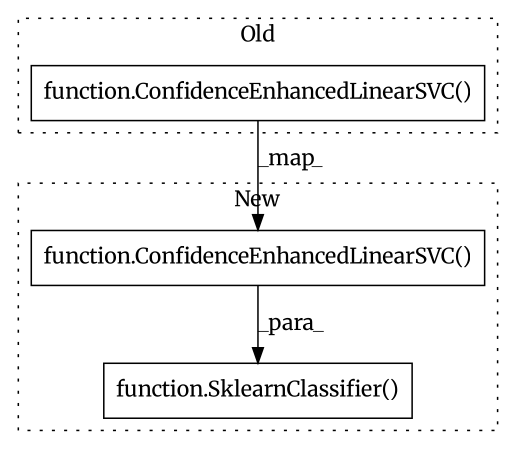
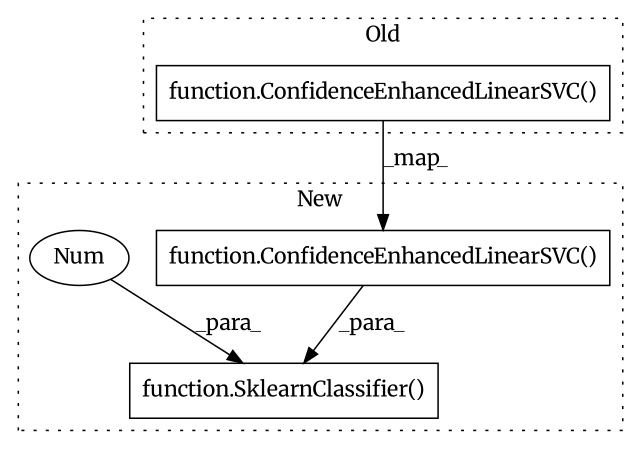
none -> (79, 258)
